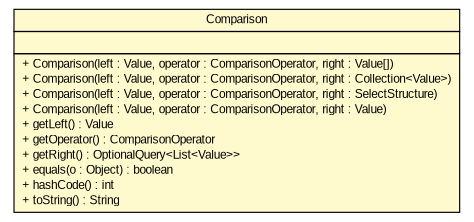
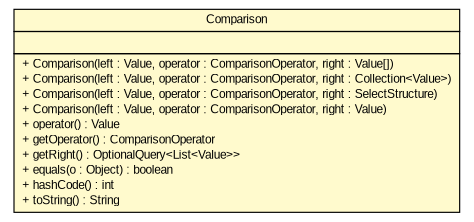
(68, 125) -> (71, 125)
